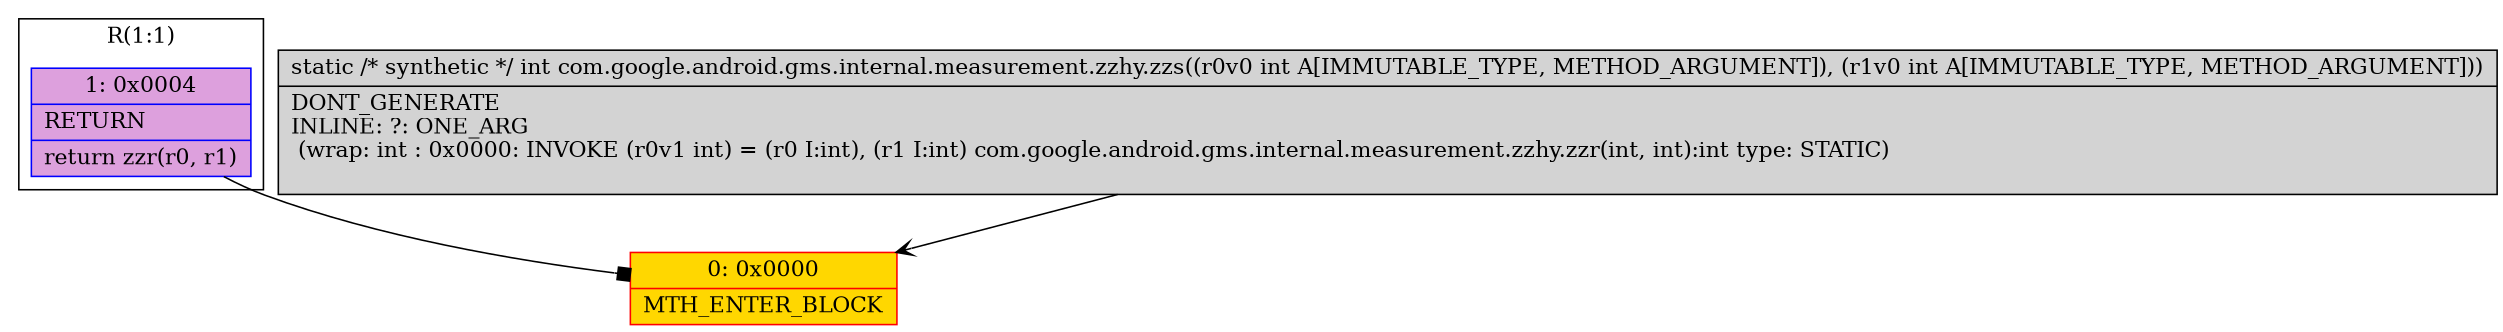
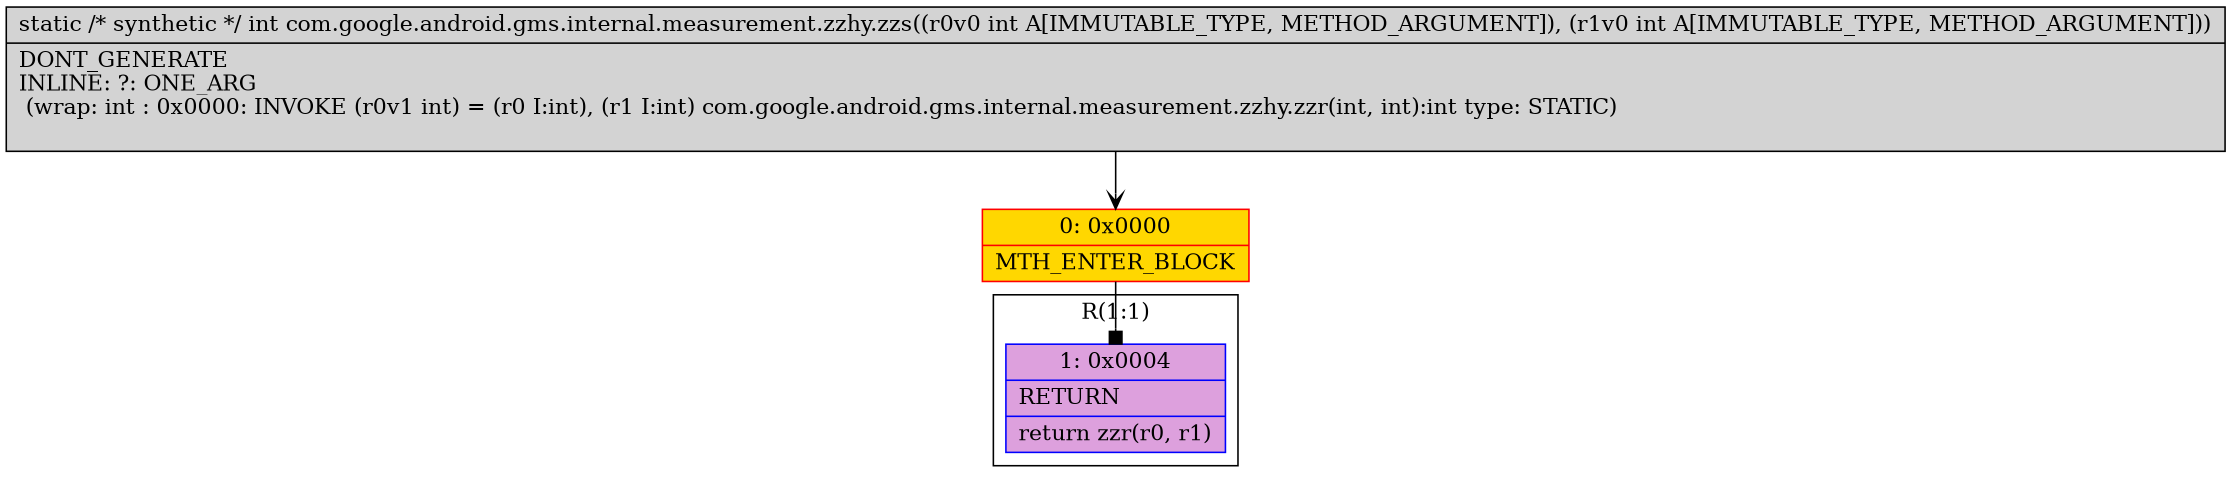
(415, 239) -> (1116, 305)
